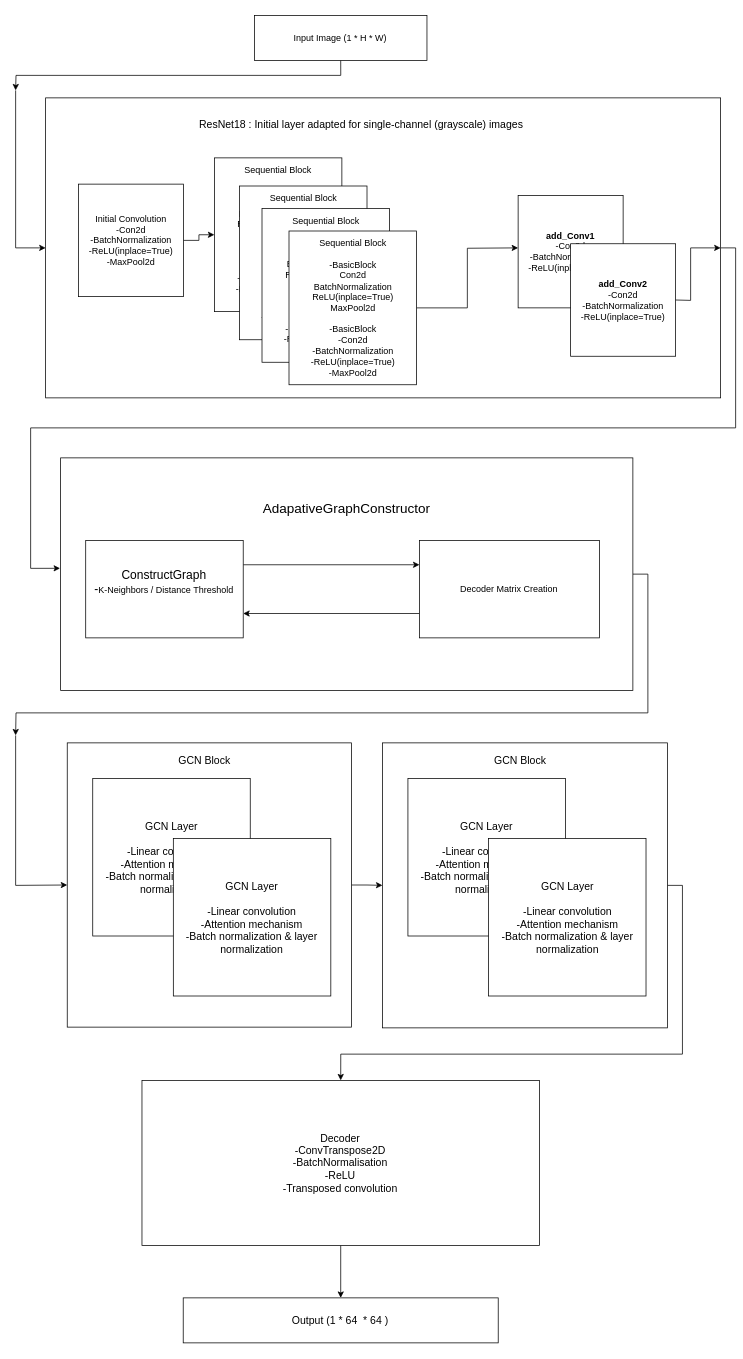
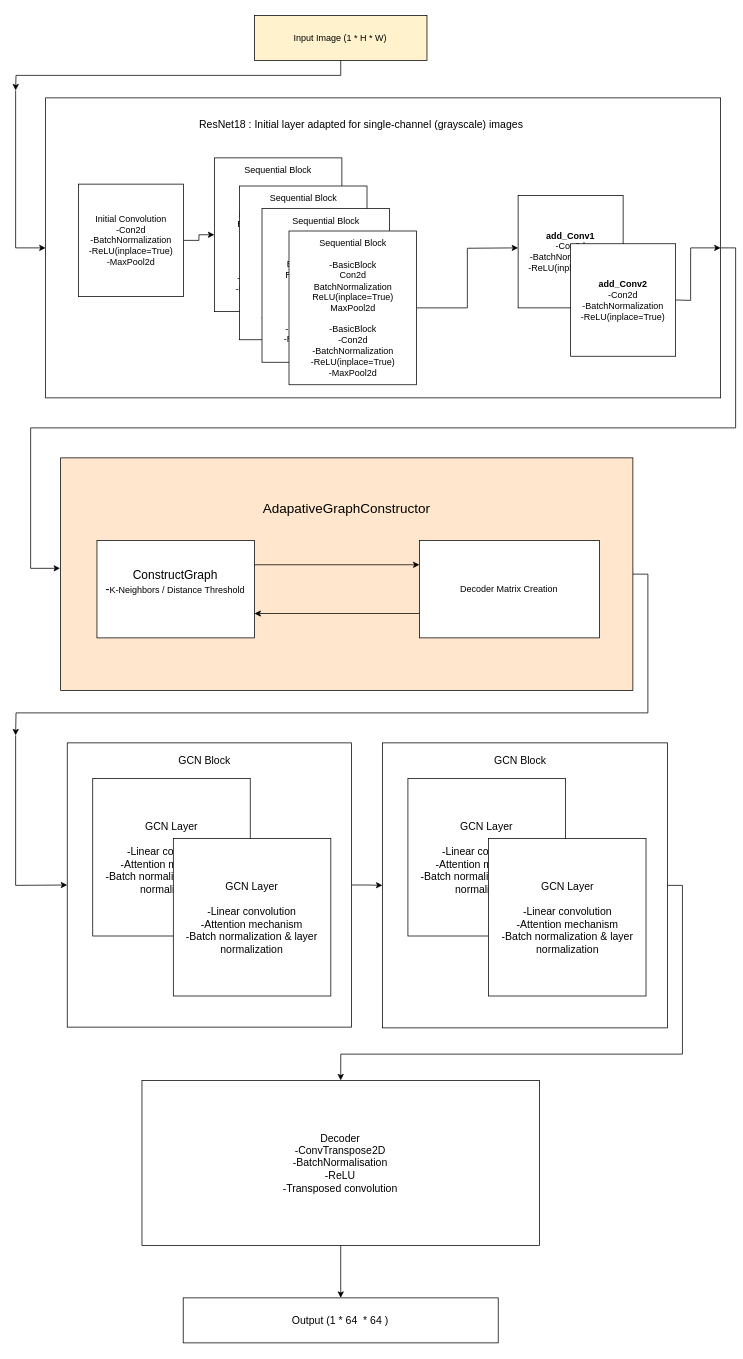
(340, 38) -> (340, 38)
(347, 574) -> (347, 574)
(164, 589) -> (175, 589)
